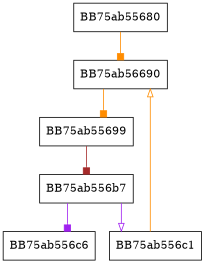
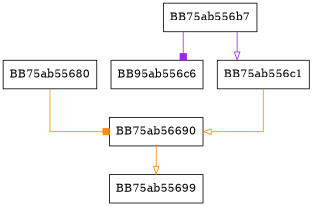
(103, 99) -> (156, 156)
(86, 156) -> none
(49, 246) -> (157, 75)
